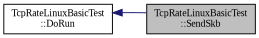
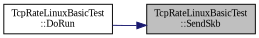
(134, 13) -> (125, 25)
